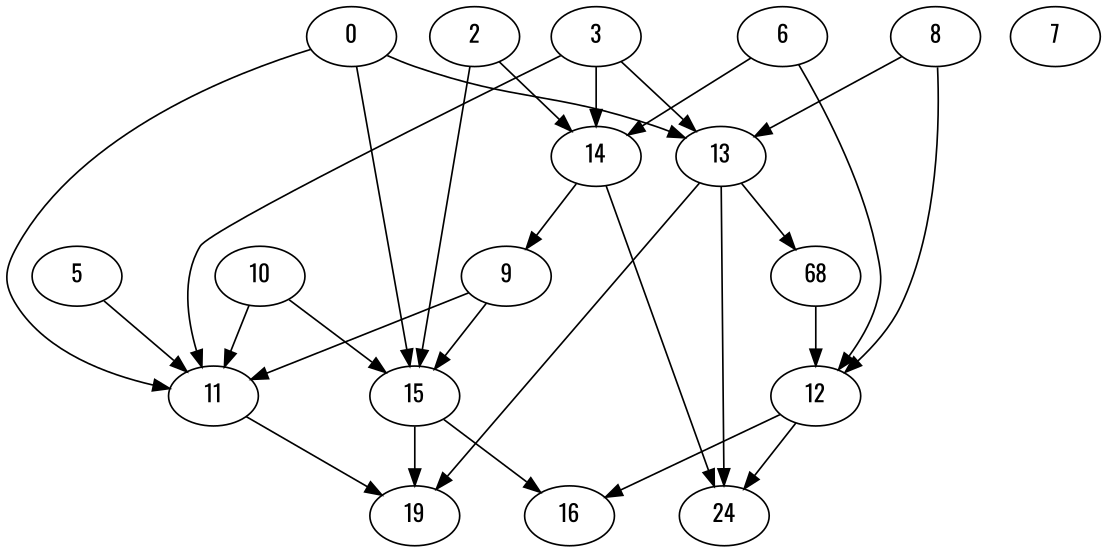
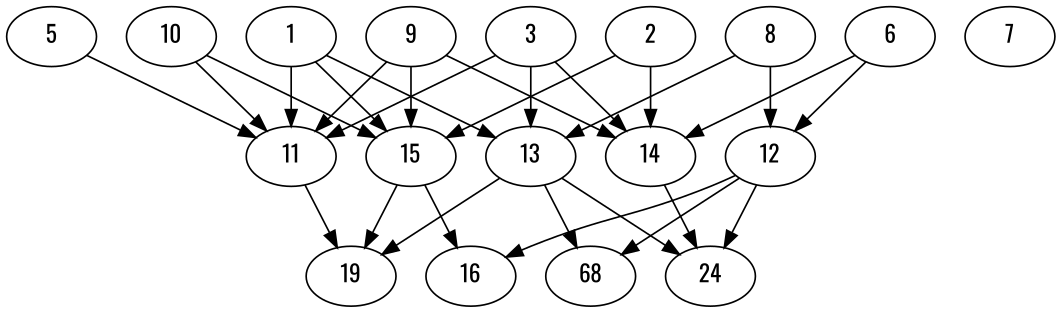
(352, 37) -> (291, 37)
(556, 210) -> (519, 91)
(816, 328) -> (690, 210)
